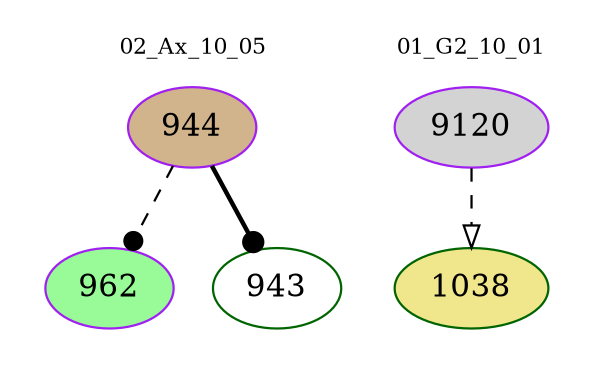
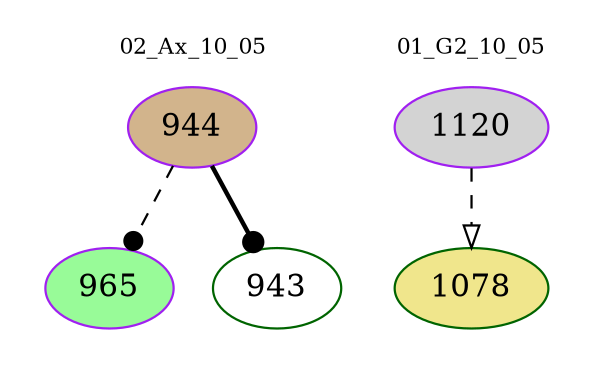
(472, 48) -> (472, 48)
(472, 127) -> (472, 127)
(110, 288) -> (110, 288)
(472, 288) -> (472, 288)
